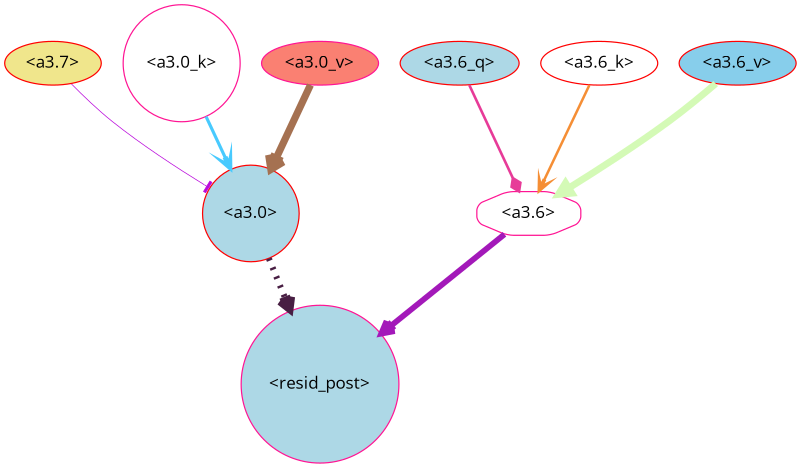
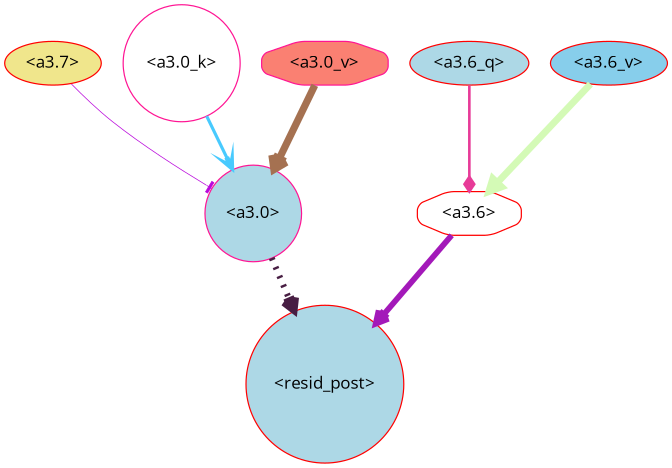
(320, 63) -> (325, 63)
(599, 63) -> none
(251, 213) -> (253, 213)
(529, 213) -> (469, 213)
(320, 384) -> (325, 384)
